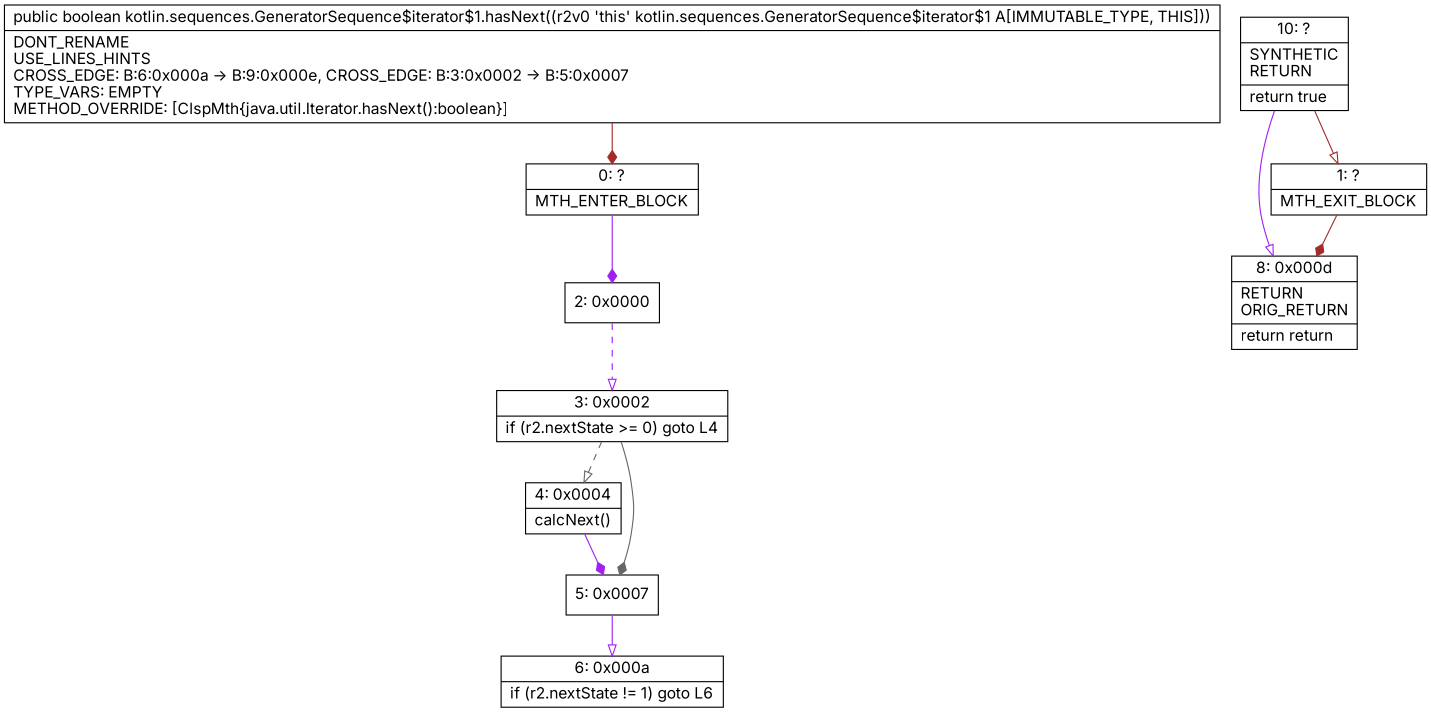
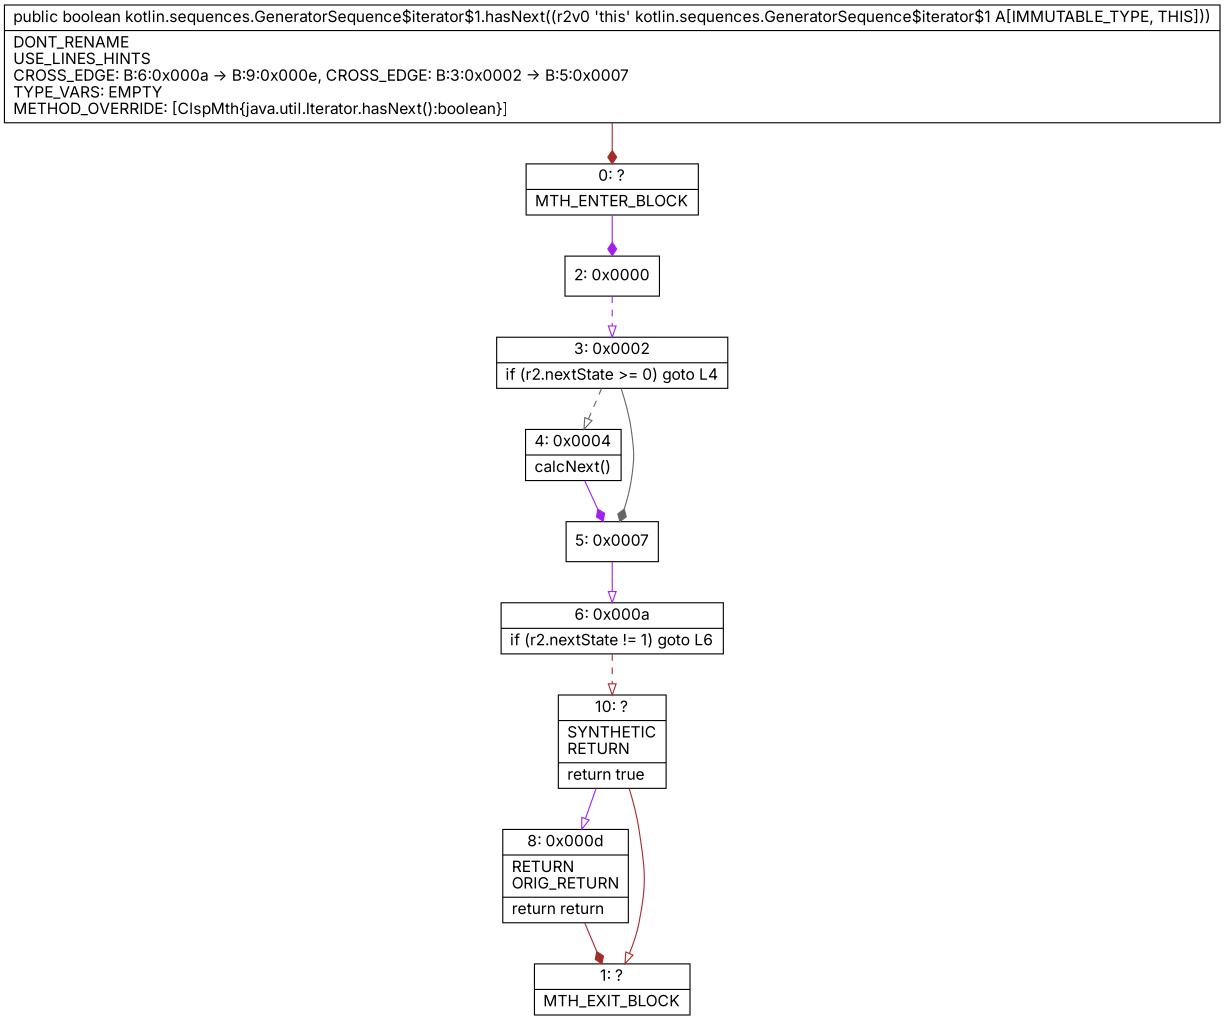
(1330, 230) -> (591, 937)
none -> (612, 669)
